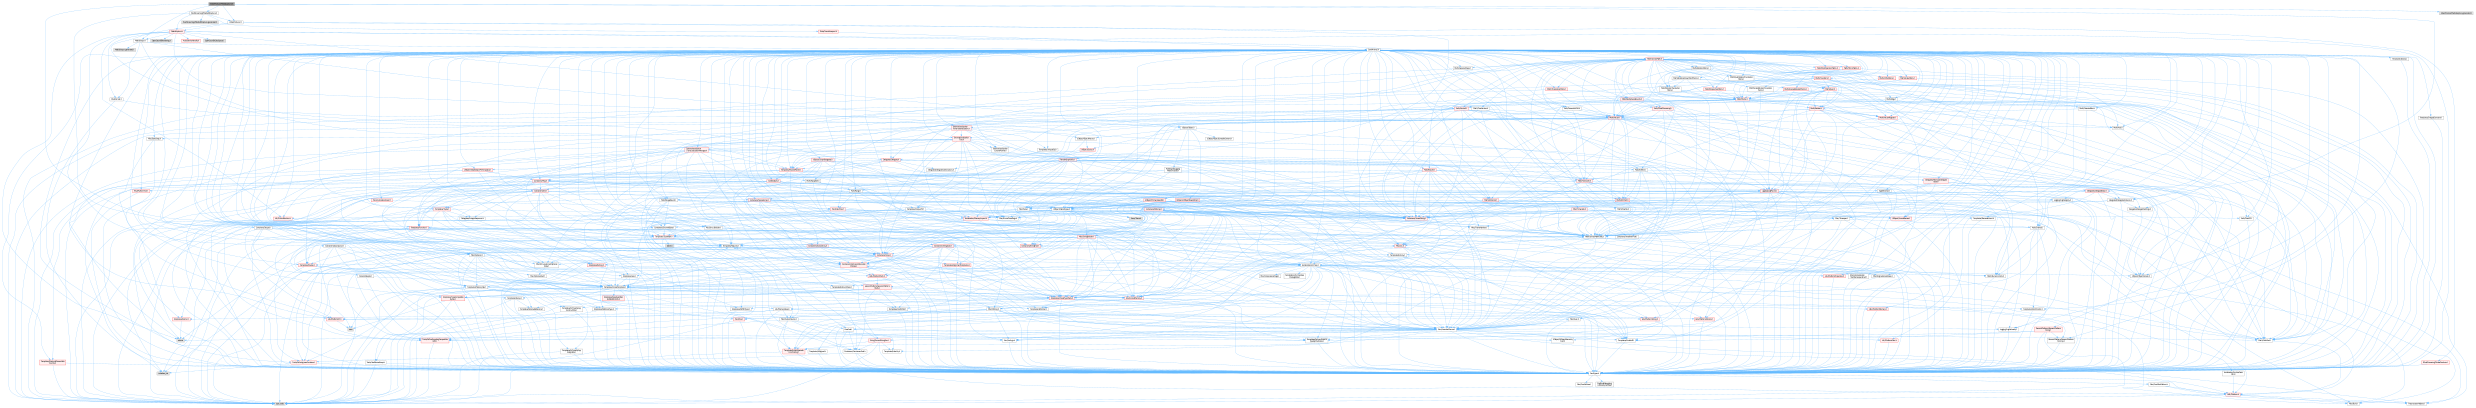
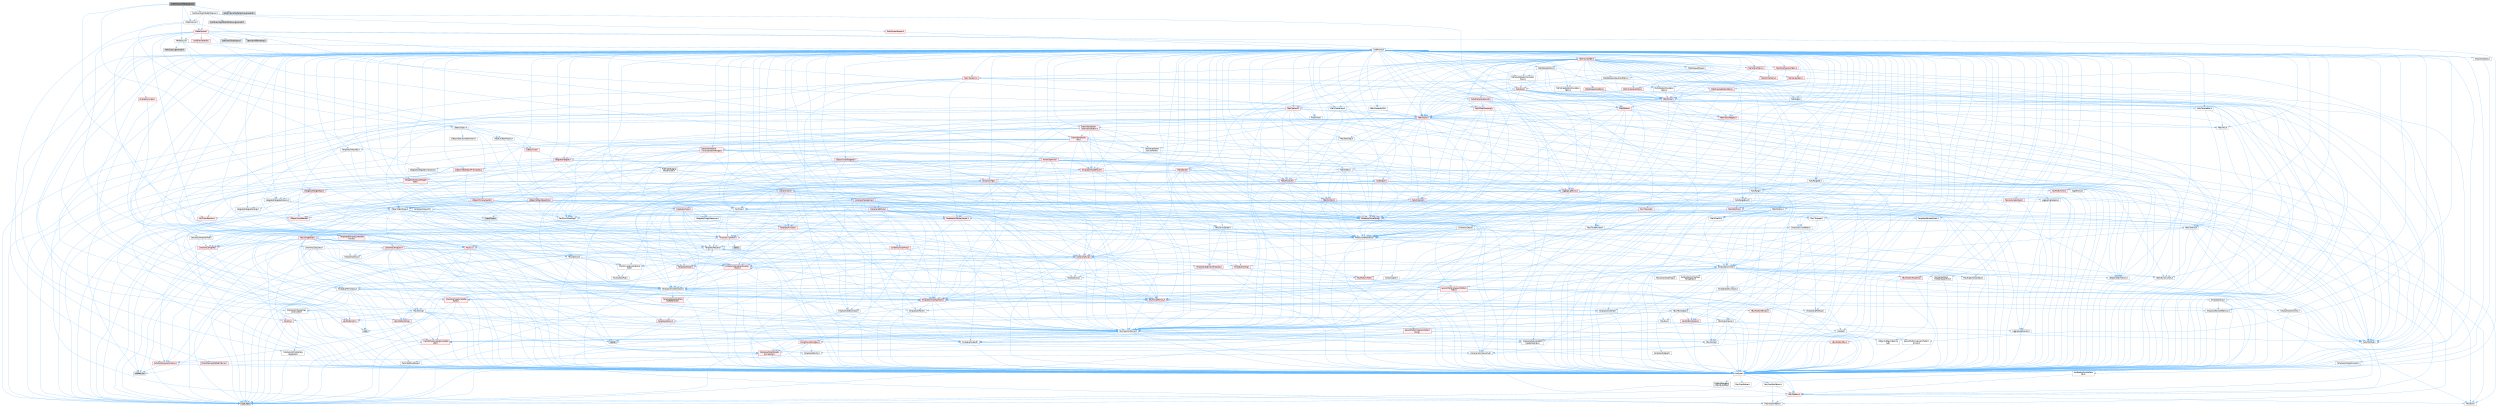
none -> (147, 99)
